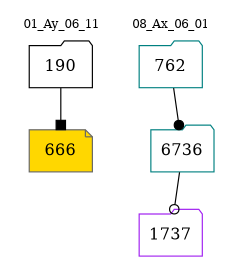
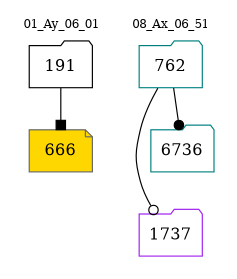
(61, 25) -> (61, 25)
(171, 25) -> (171, 25)
(61, 67) -> (61, 67)
(177, 188) -> (137, 146)
